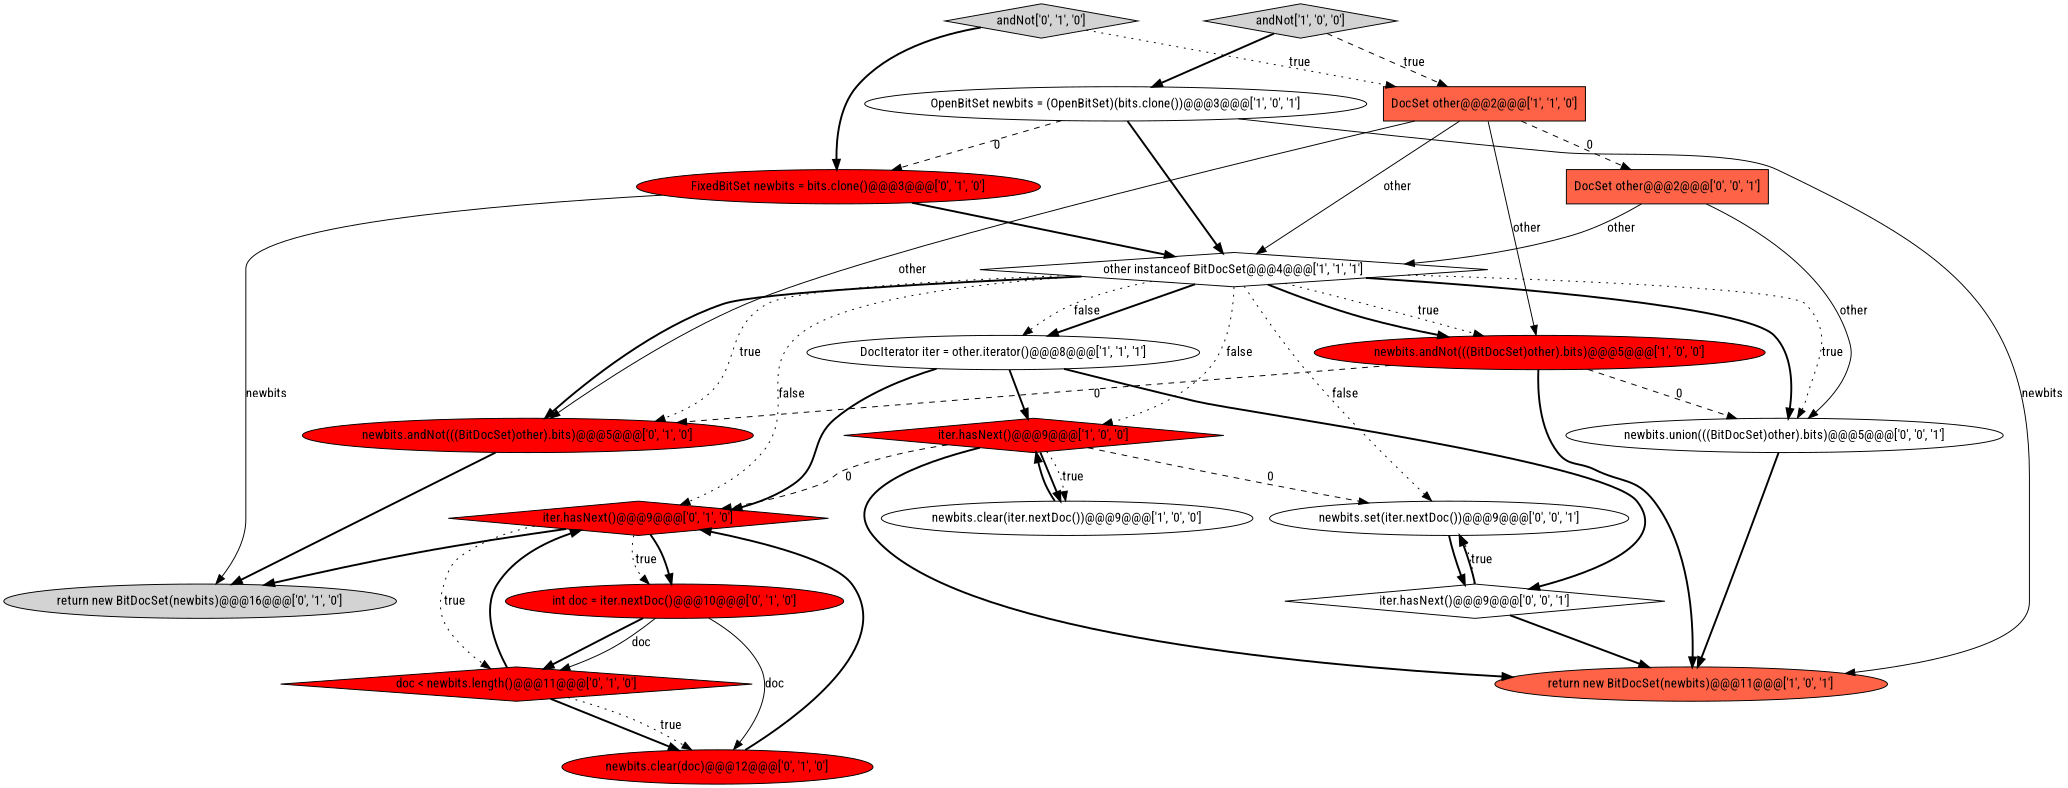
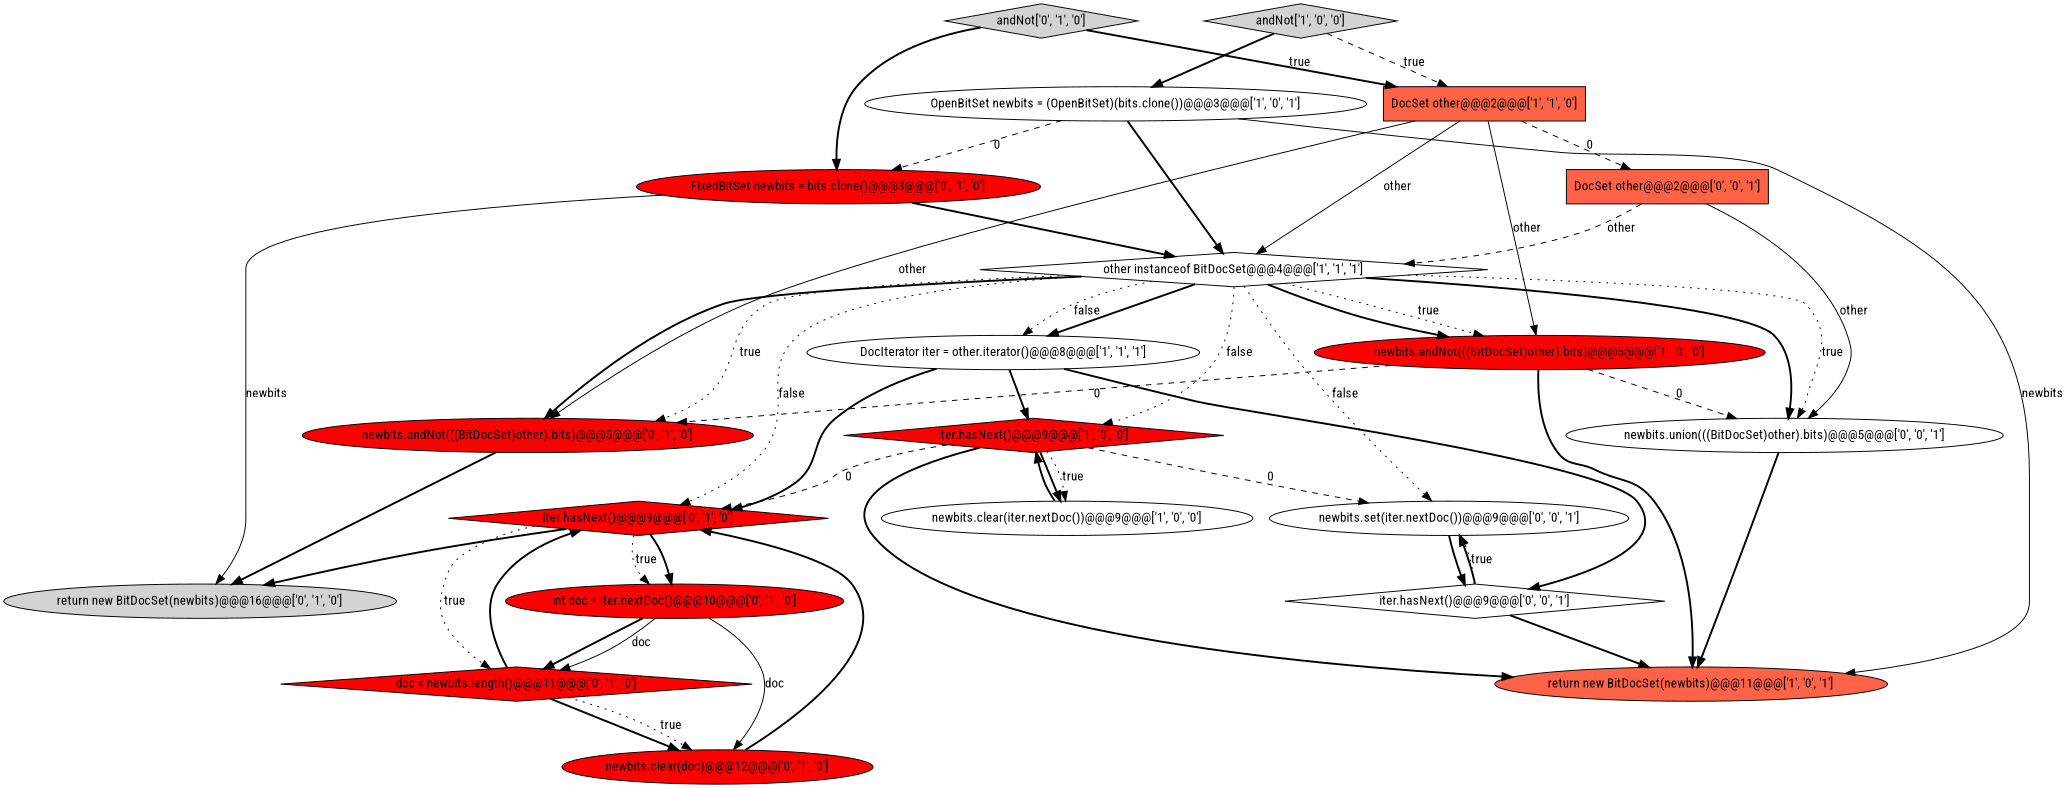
(1236, 58) -> (1236, 58)
(1531, 246) -> (1531, 246)
